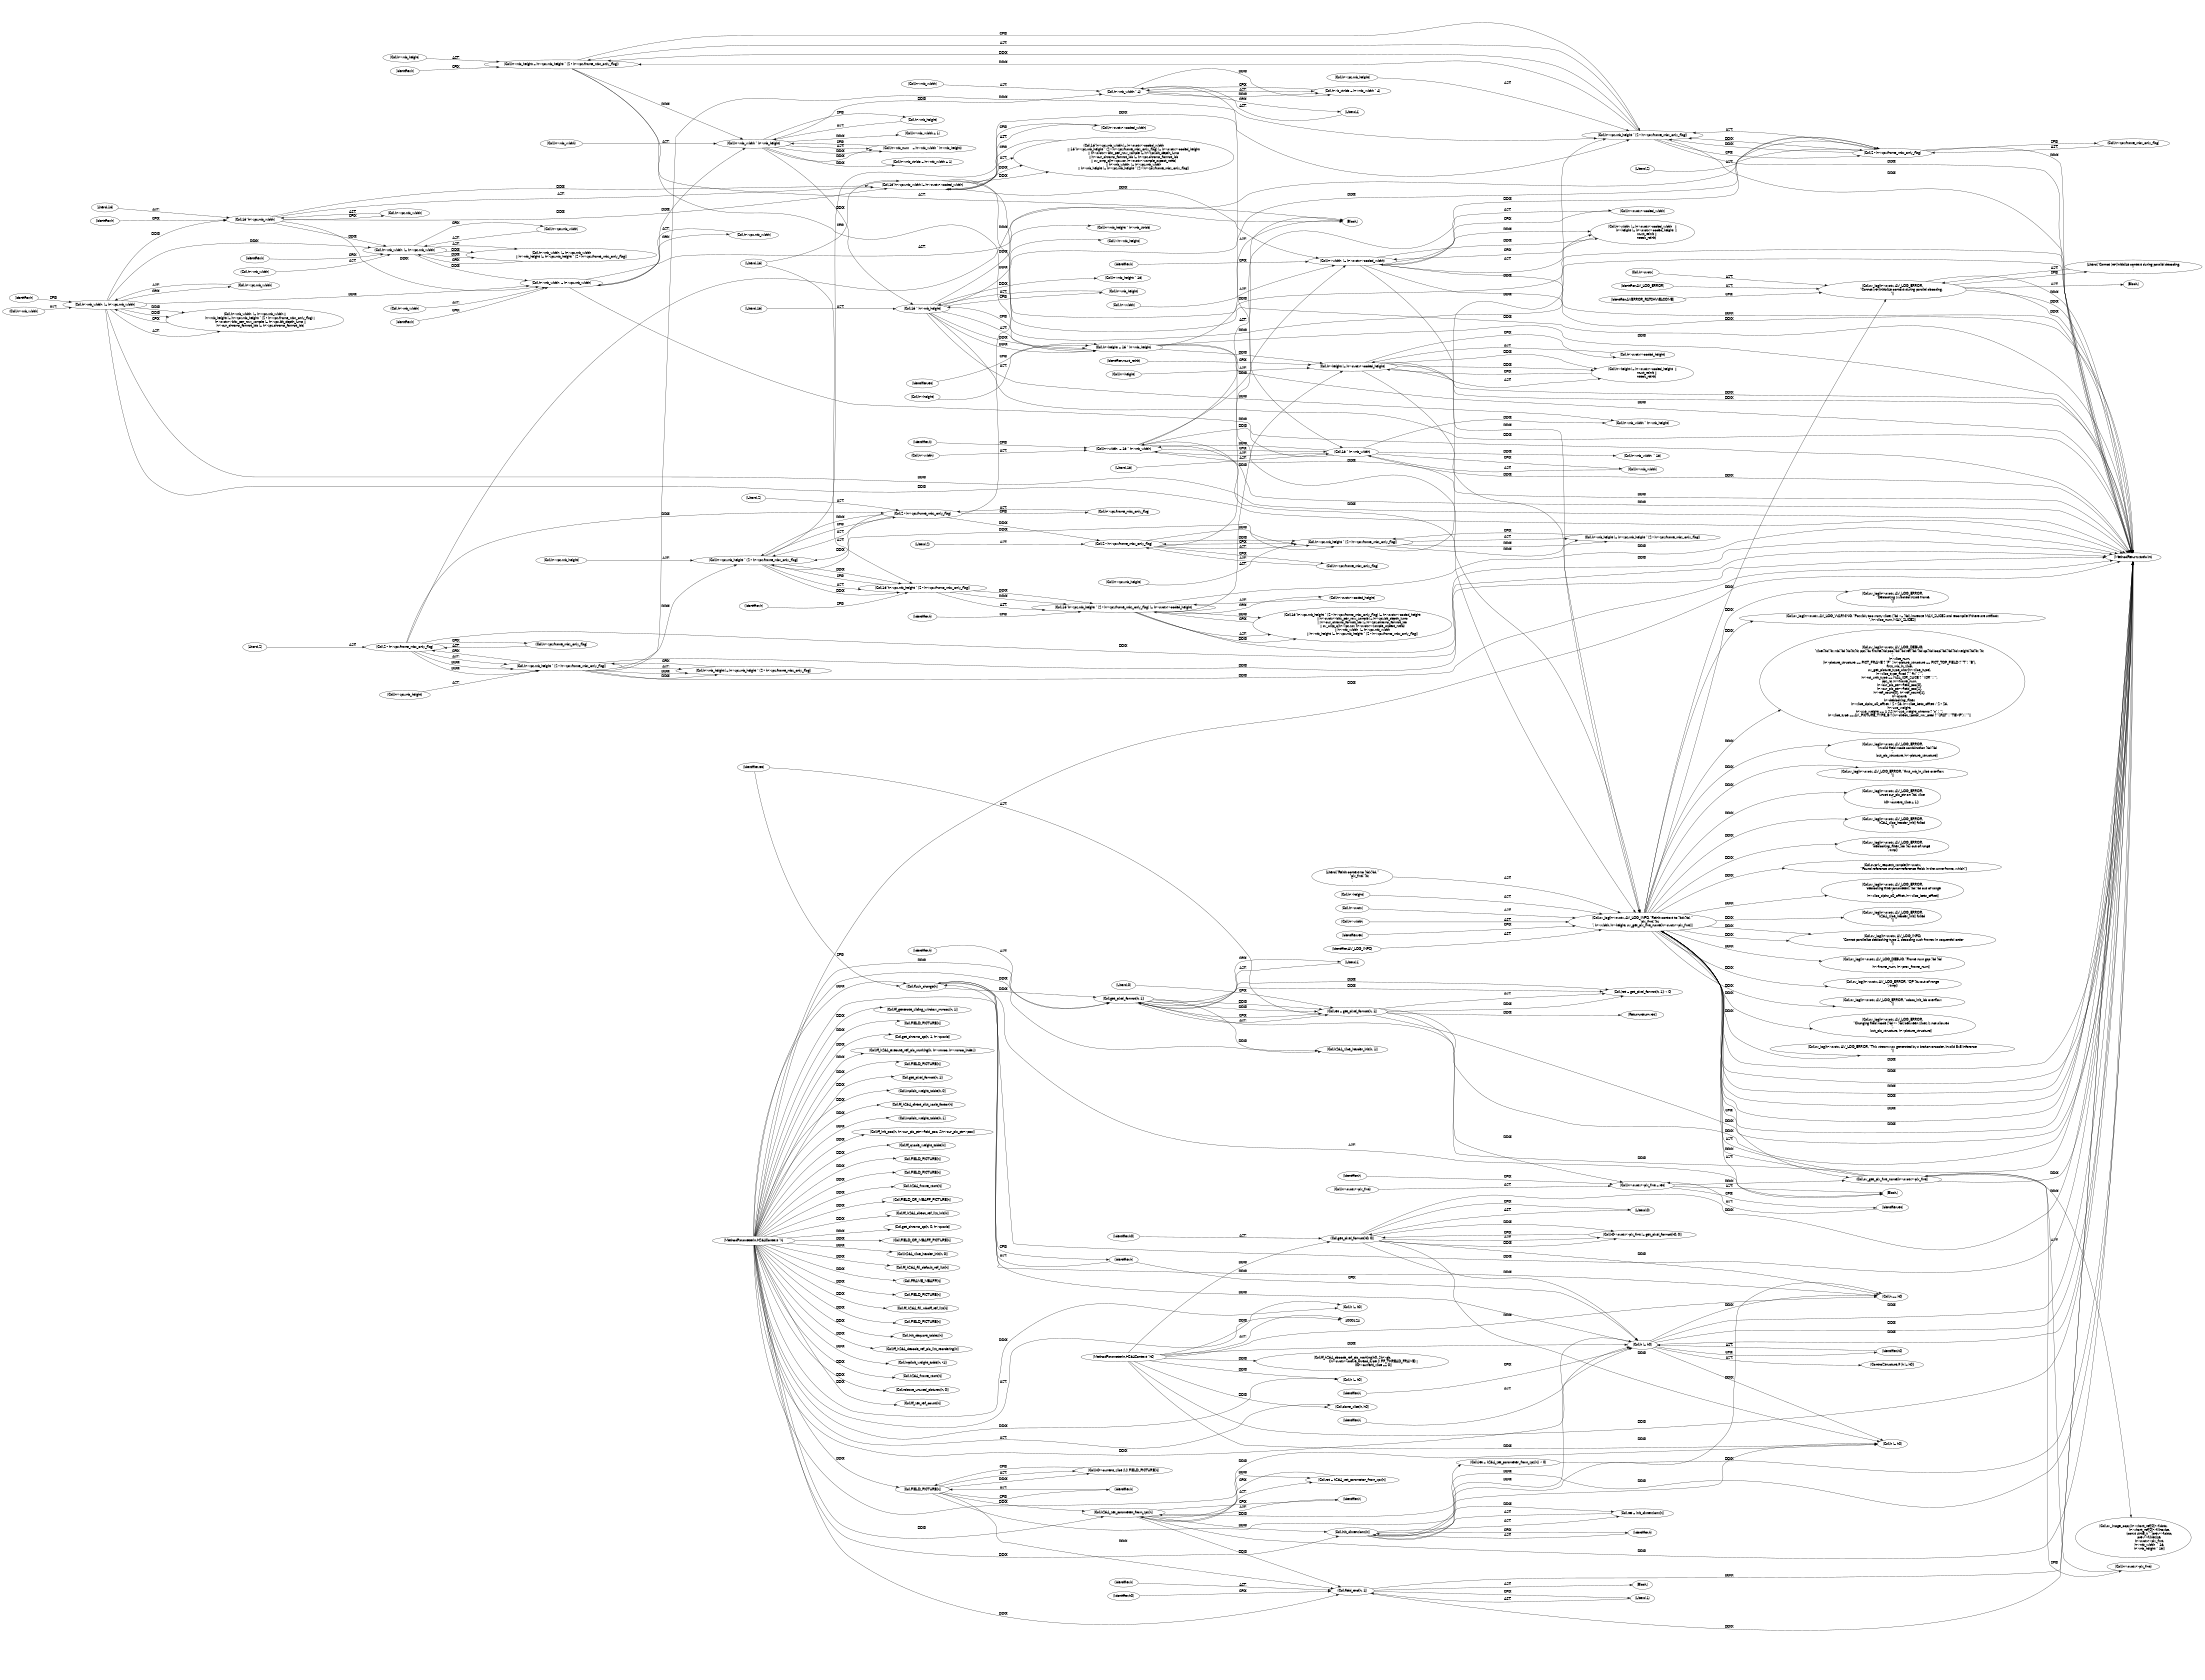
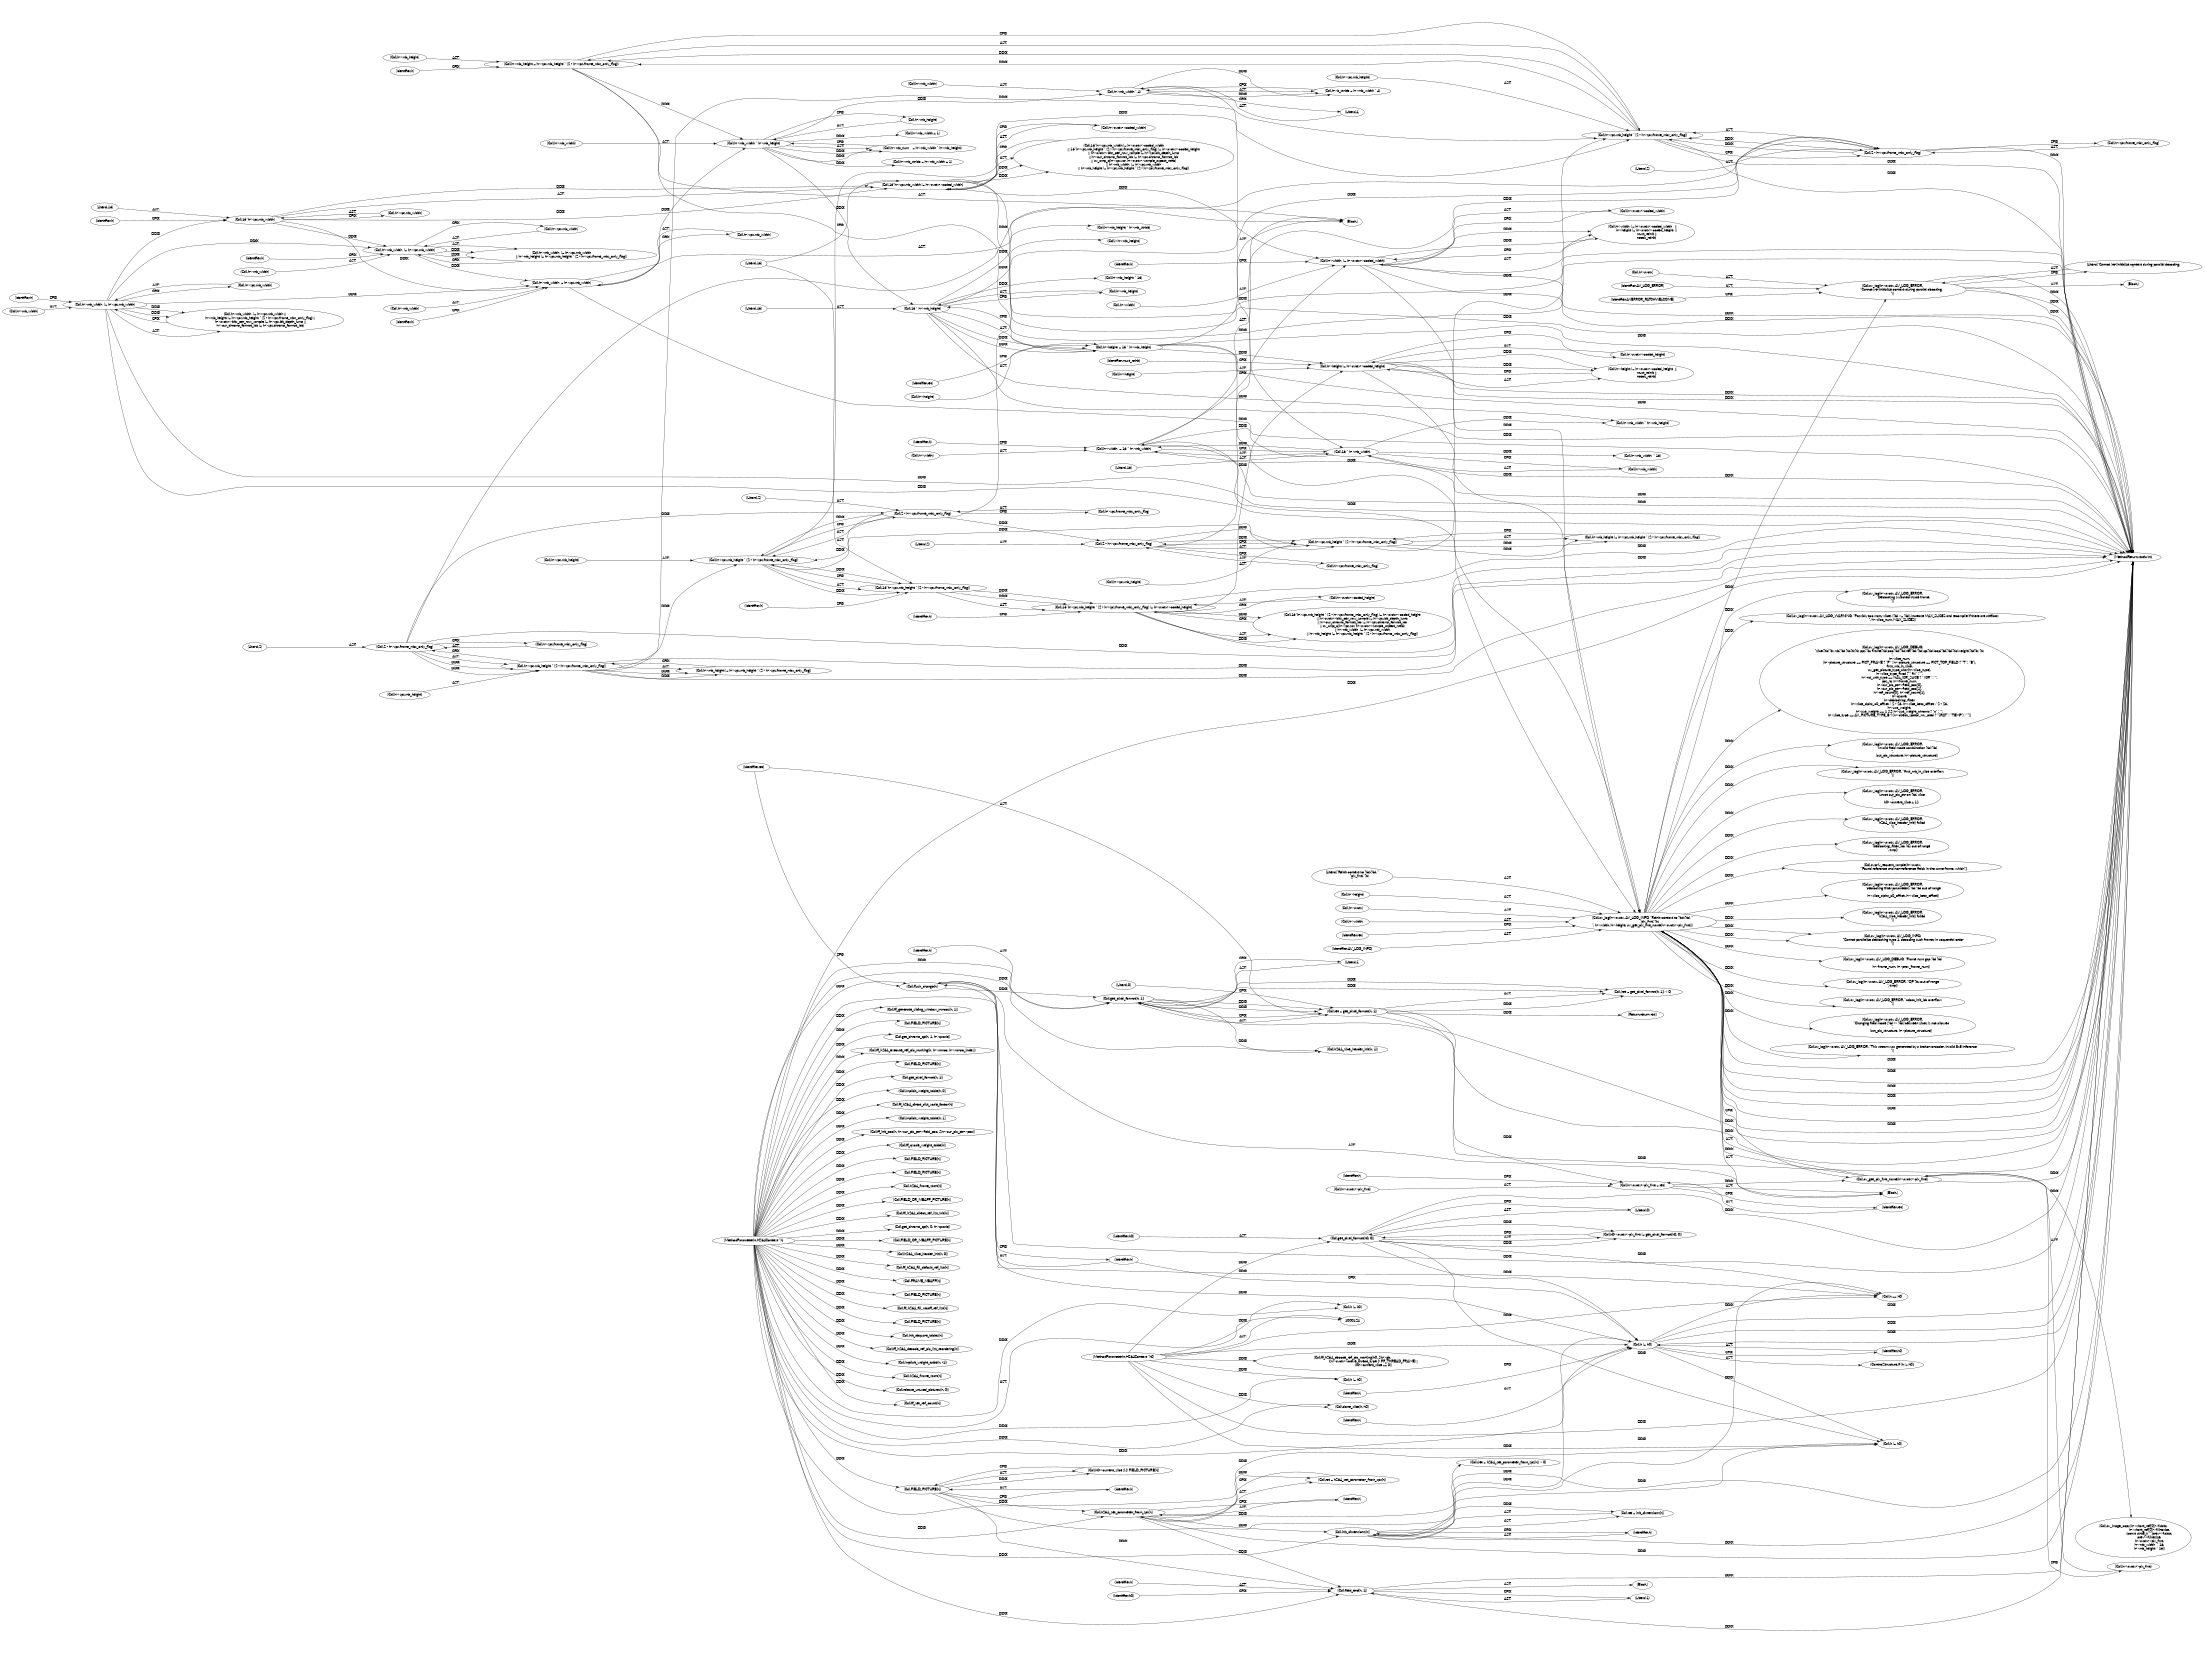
(1243, 373) -> (1243, 373)
(2100, 1257) -> (2098, 1336)
(1004, 1438) -> (1004, 1438)
